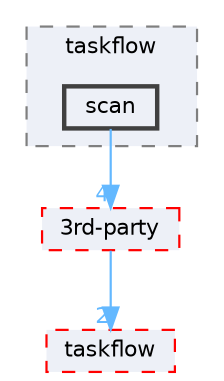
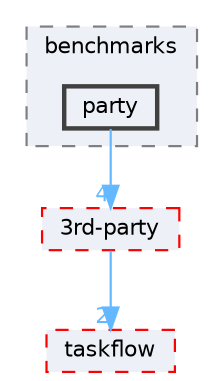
(112, 48) -> (112, 48)
(111, 107) -> (111, 107)
